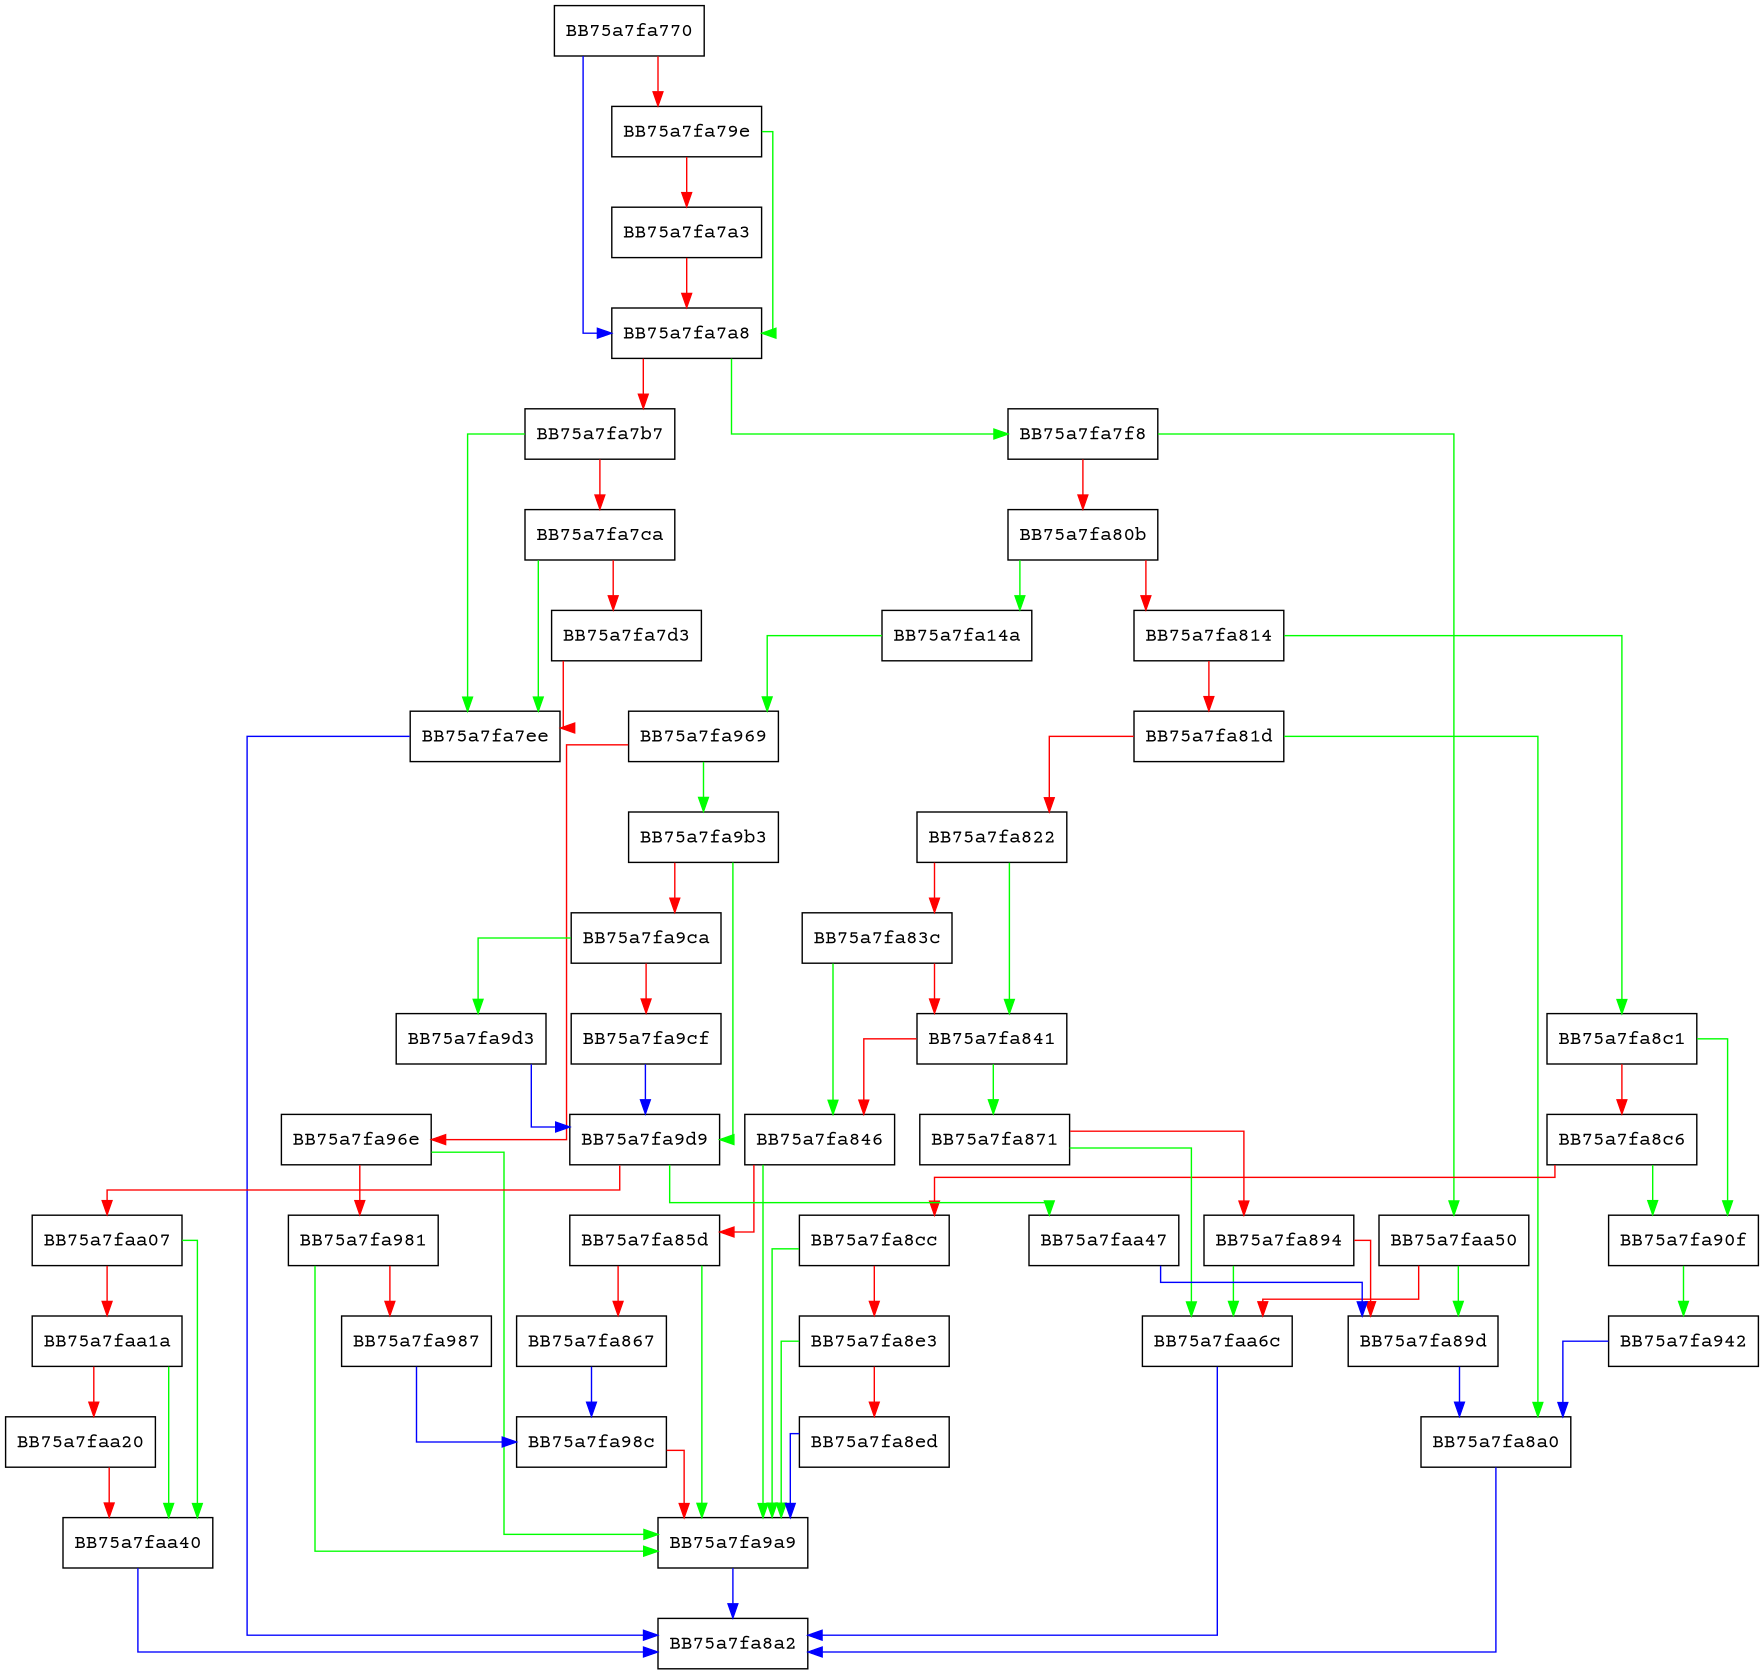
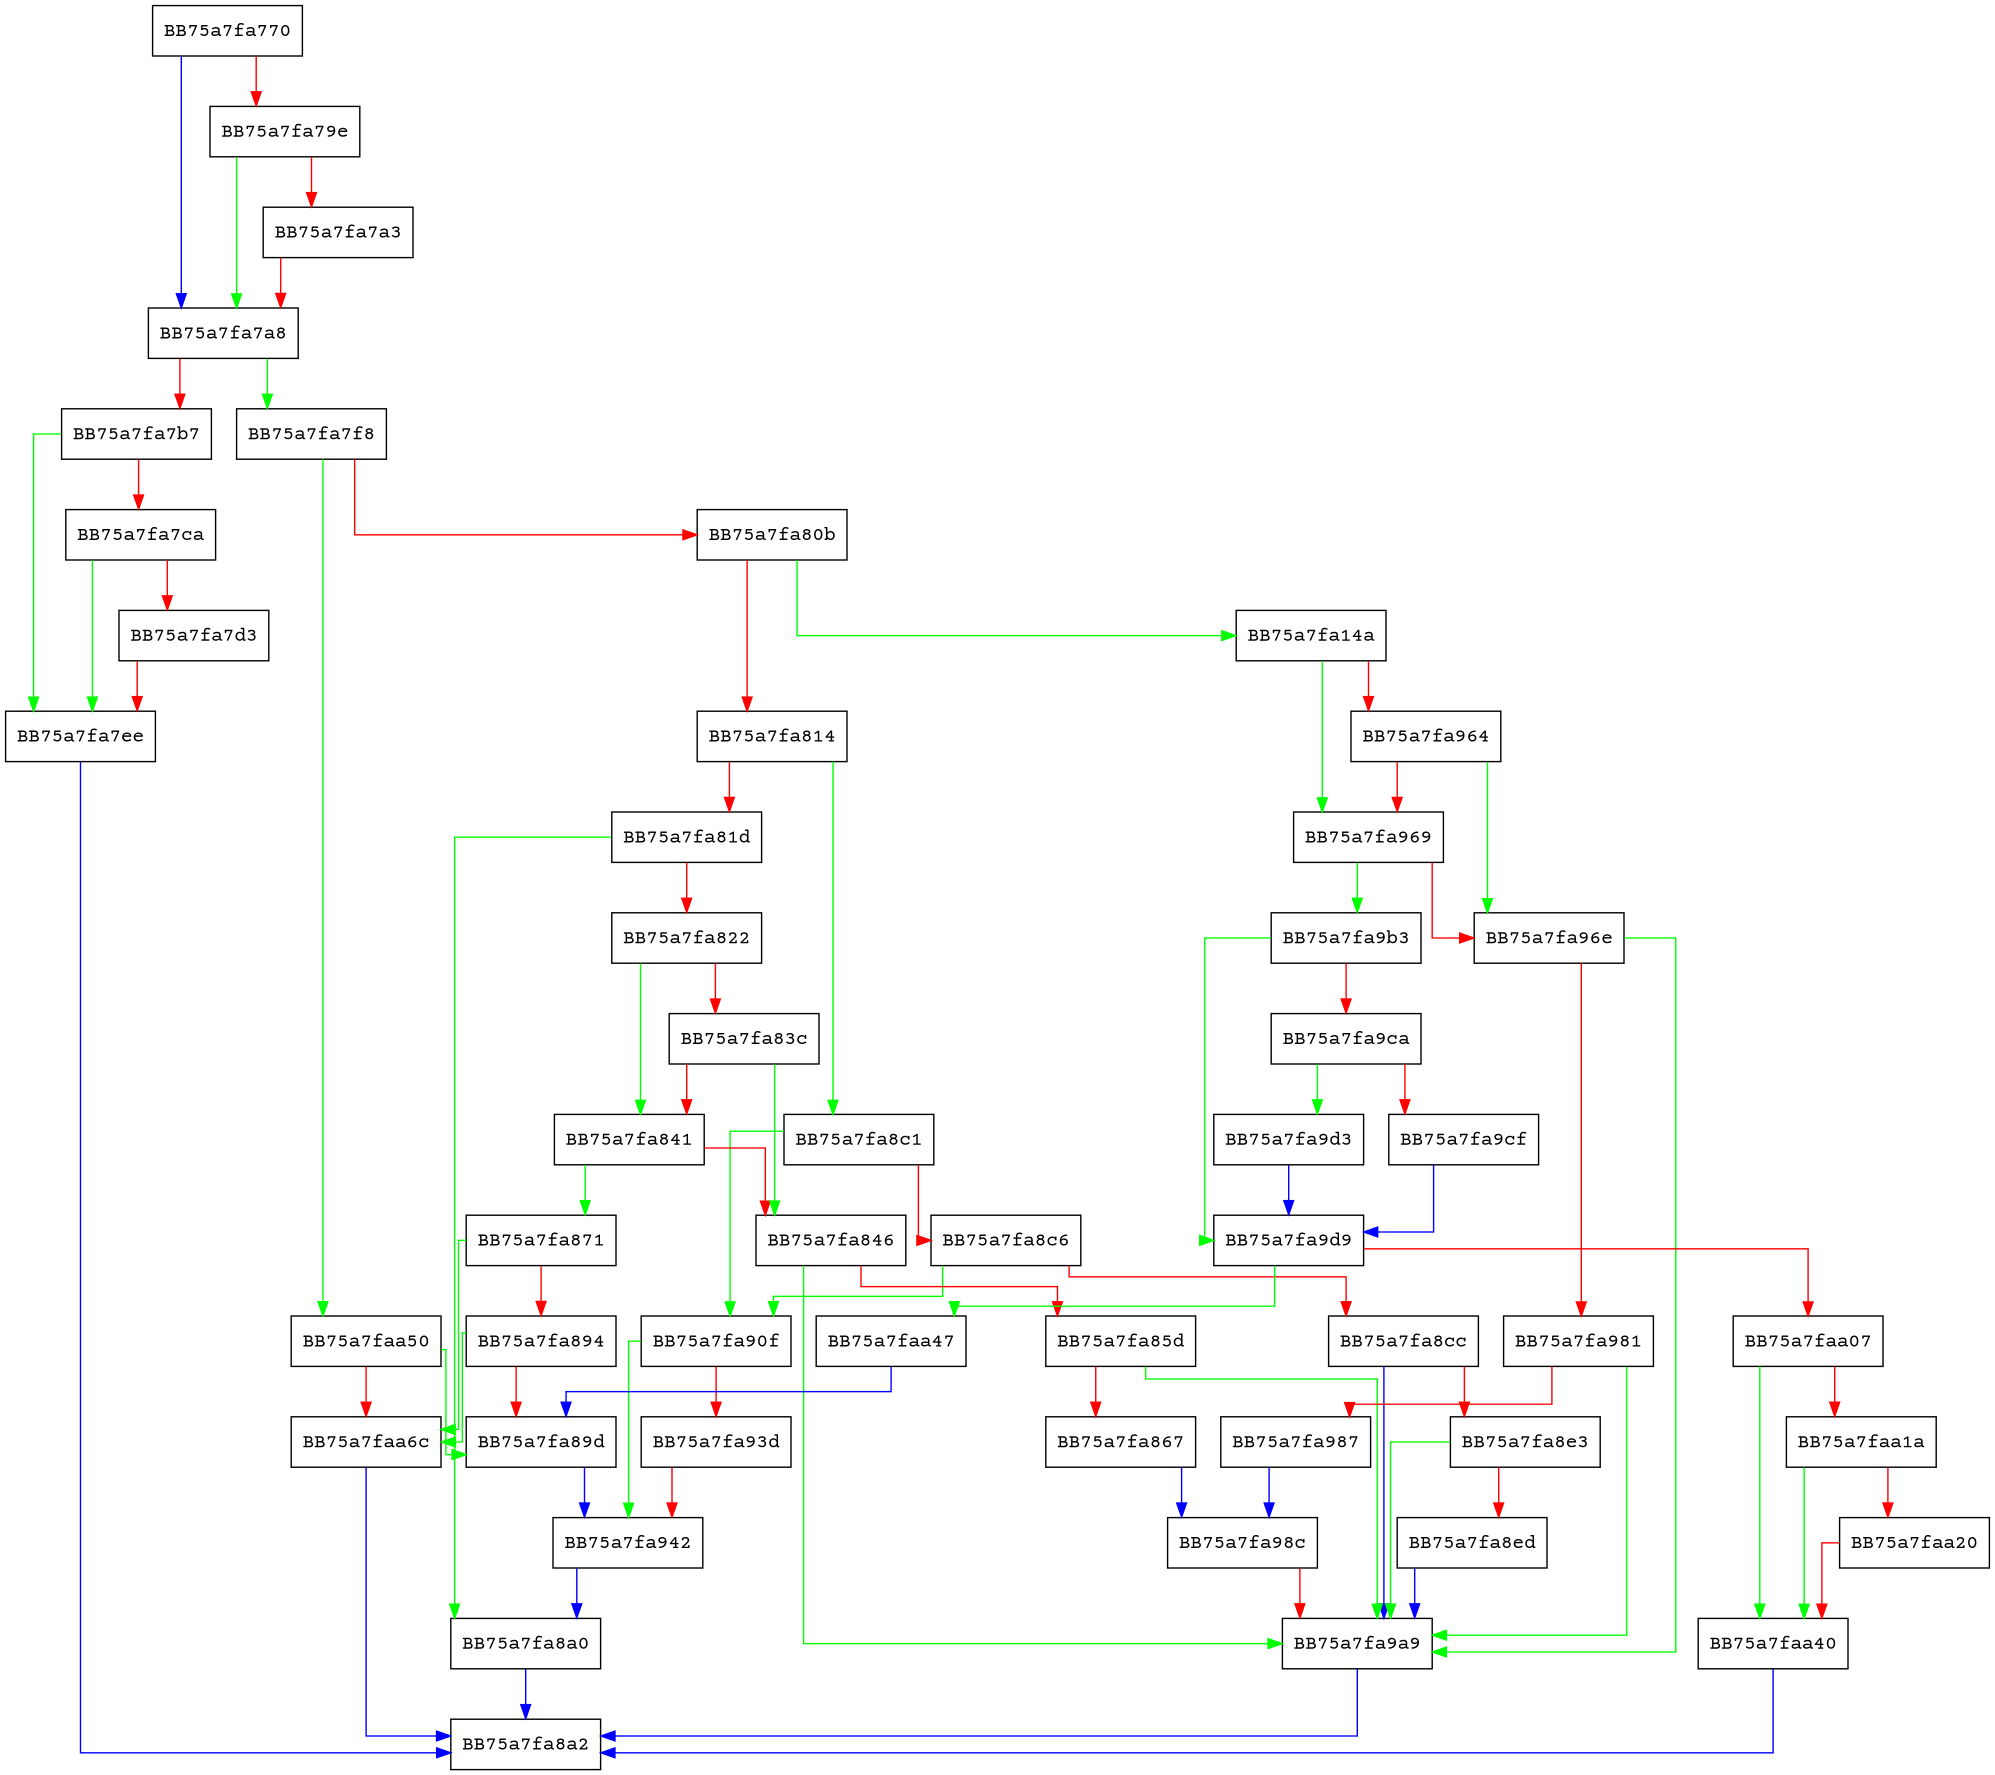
none -> (1426, 736)
(772, 1363) -> (1384, 1485)
(1460, 1384) -> (584, 1485)
none -> (716, 1442)
